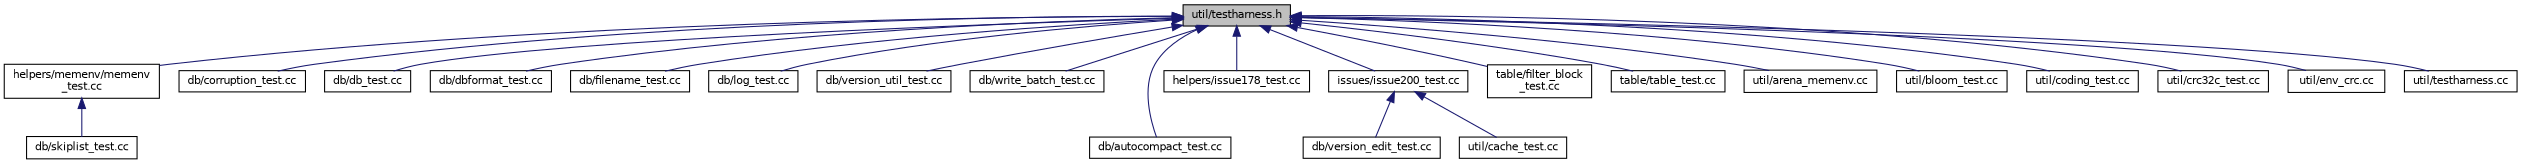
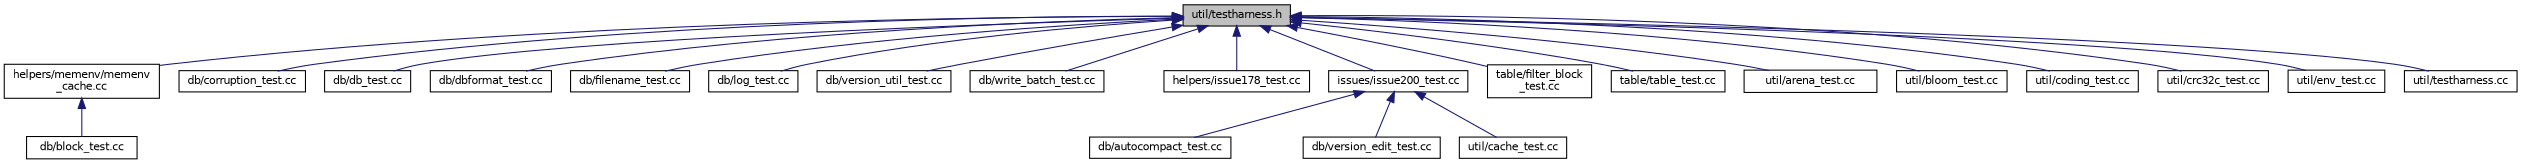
(1151, 73) -> (1274, 116)
(82, 81) -> (82, 81)
(1810, 81) -> (1810, 81)
(2336, 81) -> (2336, 81)
(82, 148) -> (82, 148)
